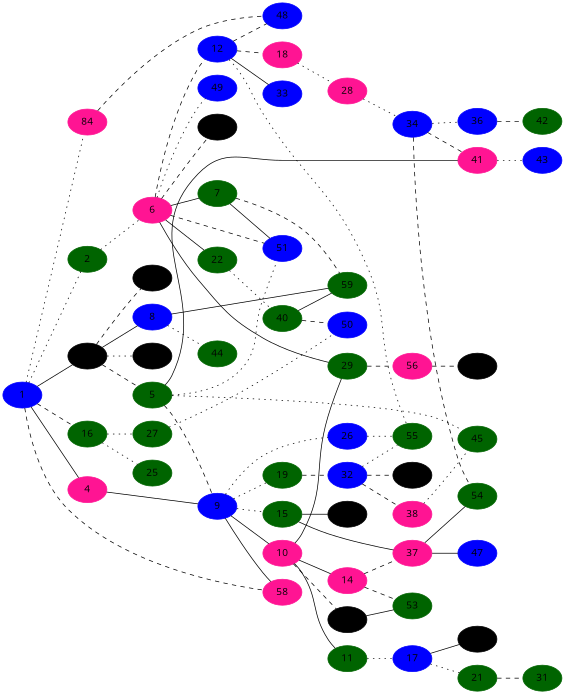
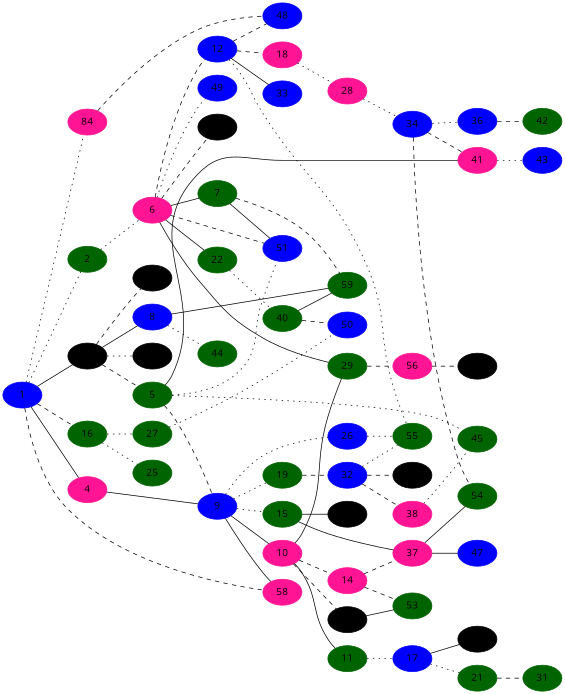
(315, 567) -> (315, 567)
